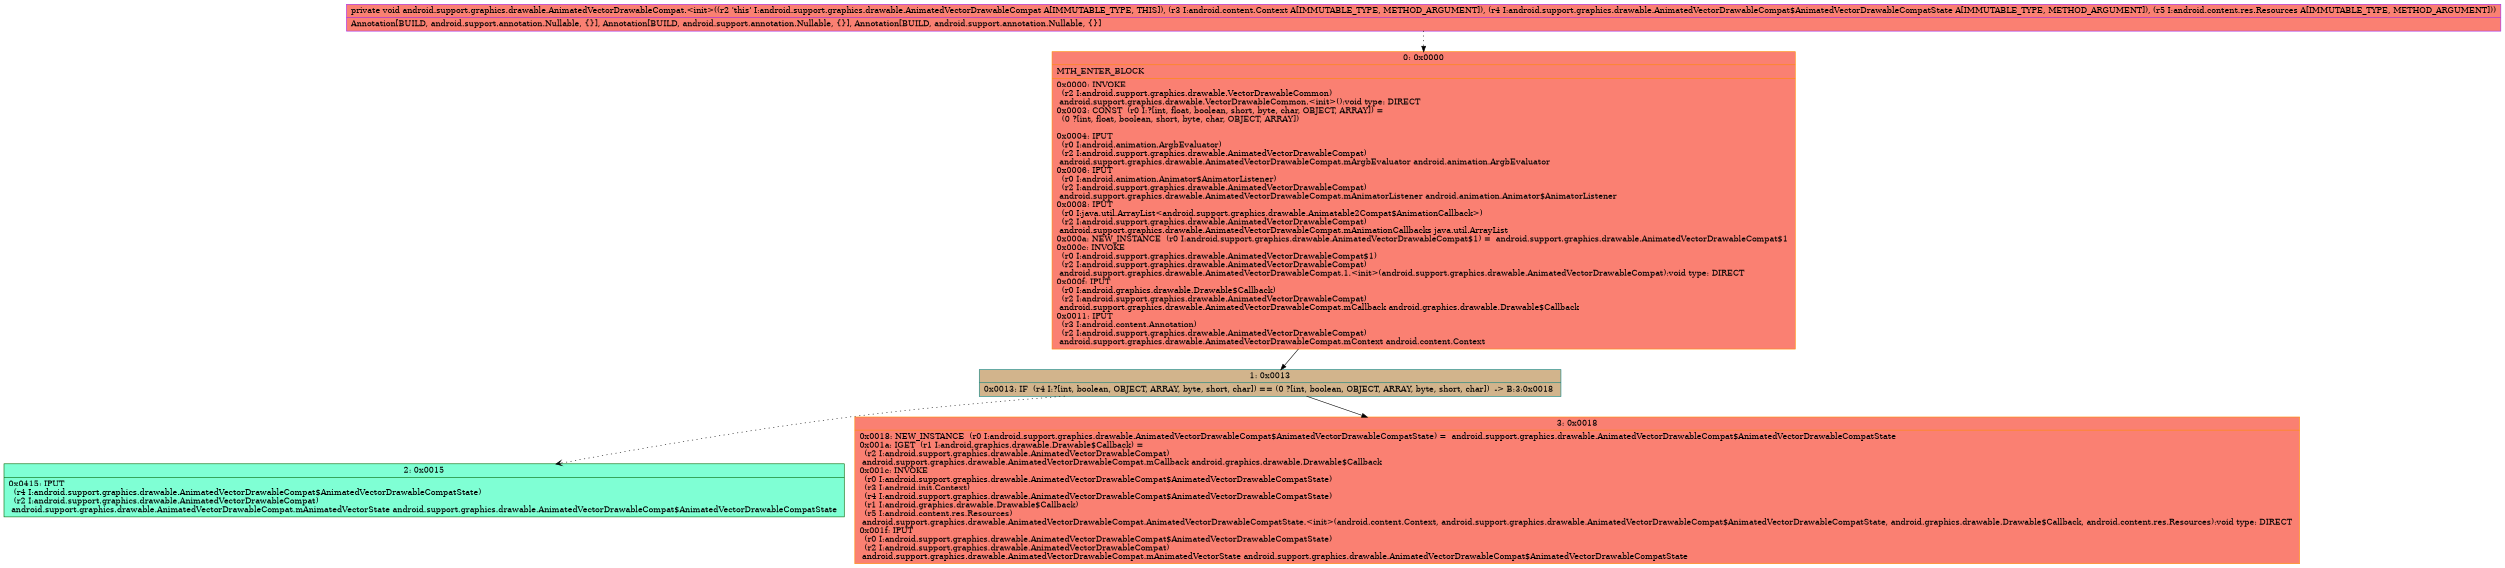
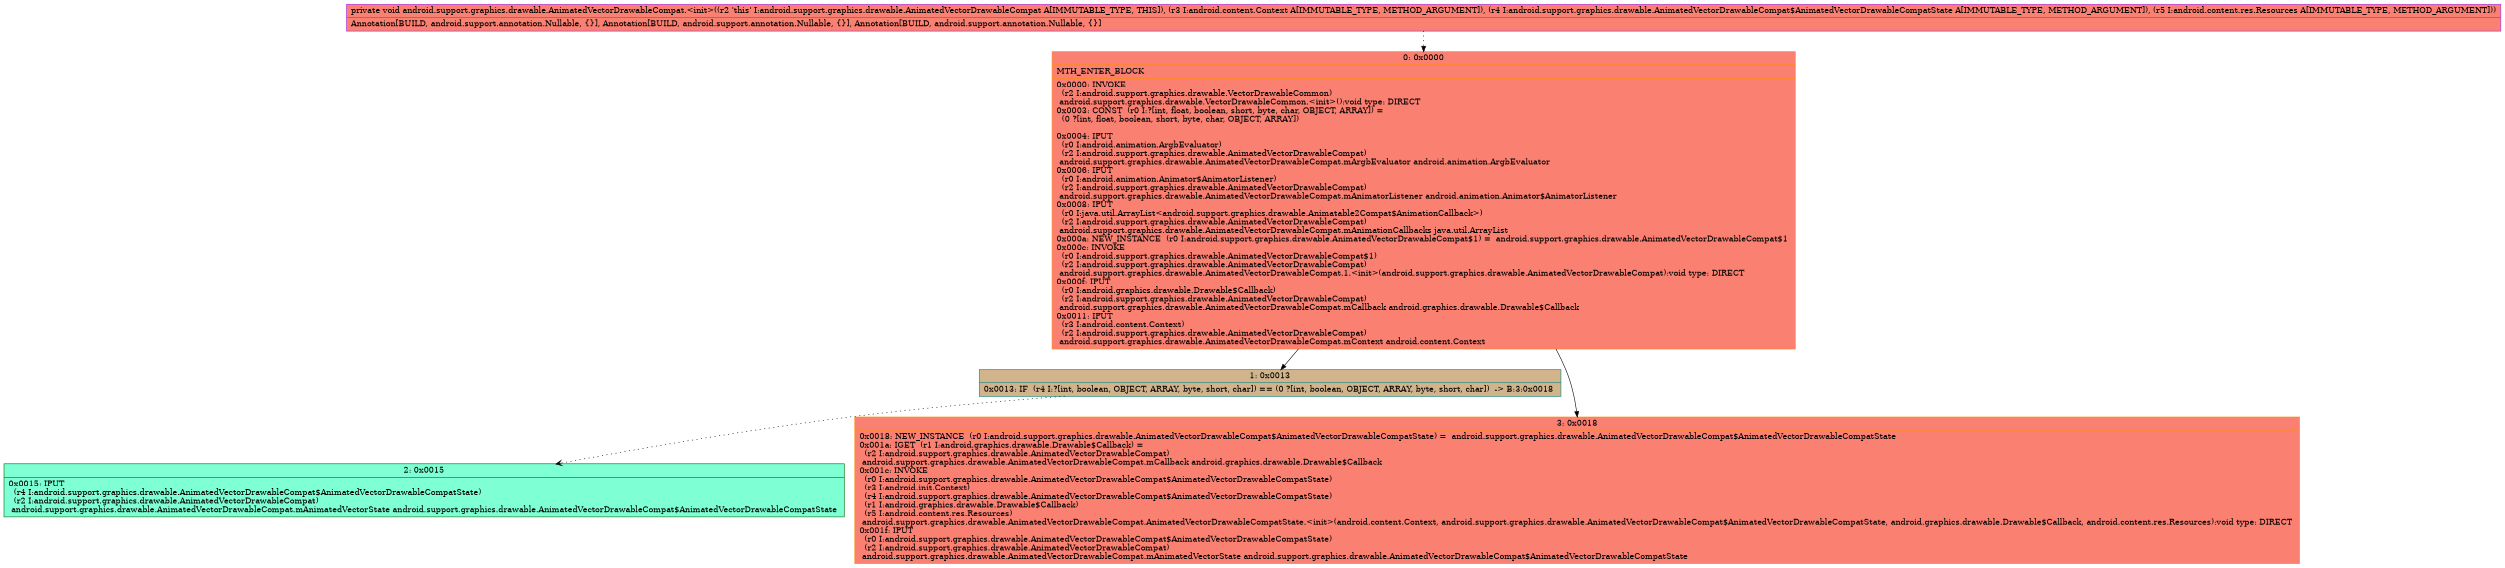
(1127, 325) -> (1121, 325)
(1334, 406) -> (1569, 379)
(39, 484) -> (39, 484)
